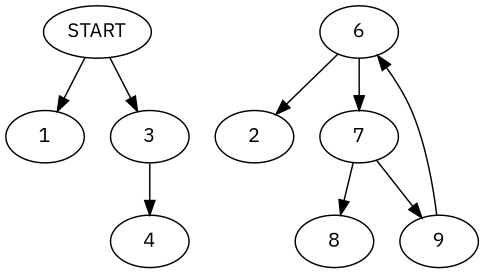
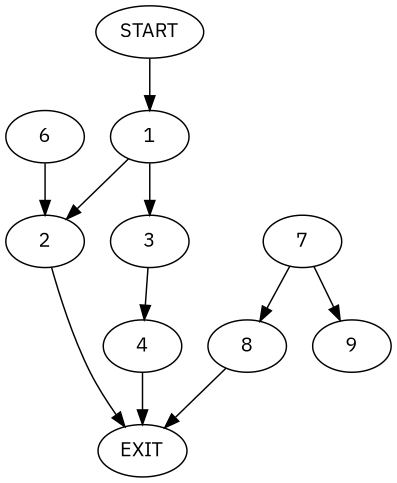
(359, 77) -> none
(120, 78) -> (150, 182)
(421, 138) -> none
none -> (103, 184)
none -> (143, 451)
